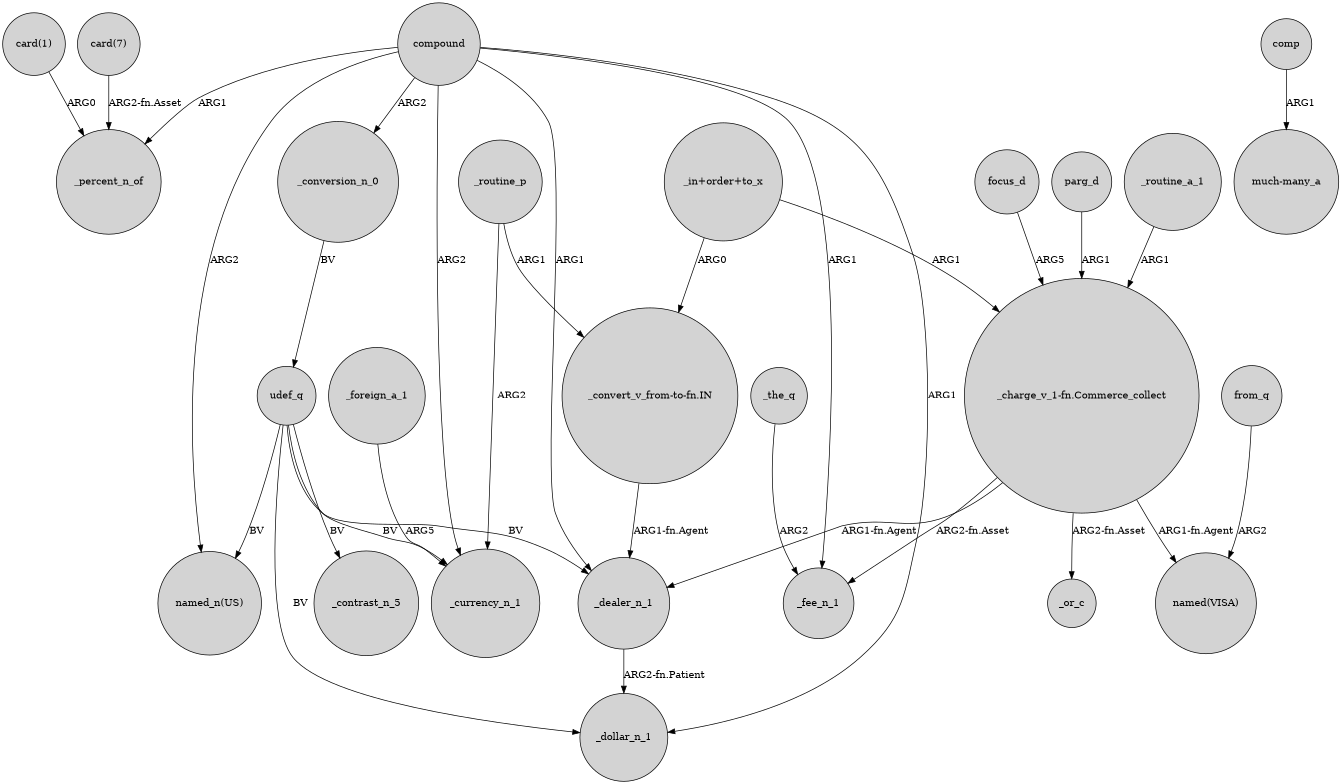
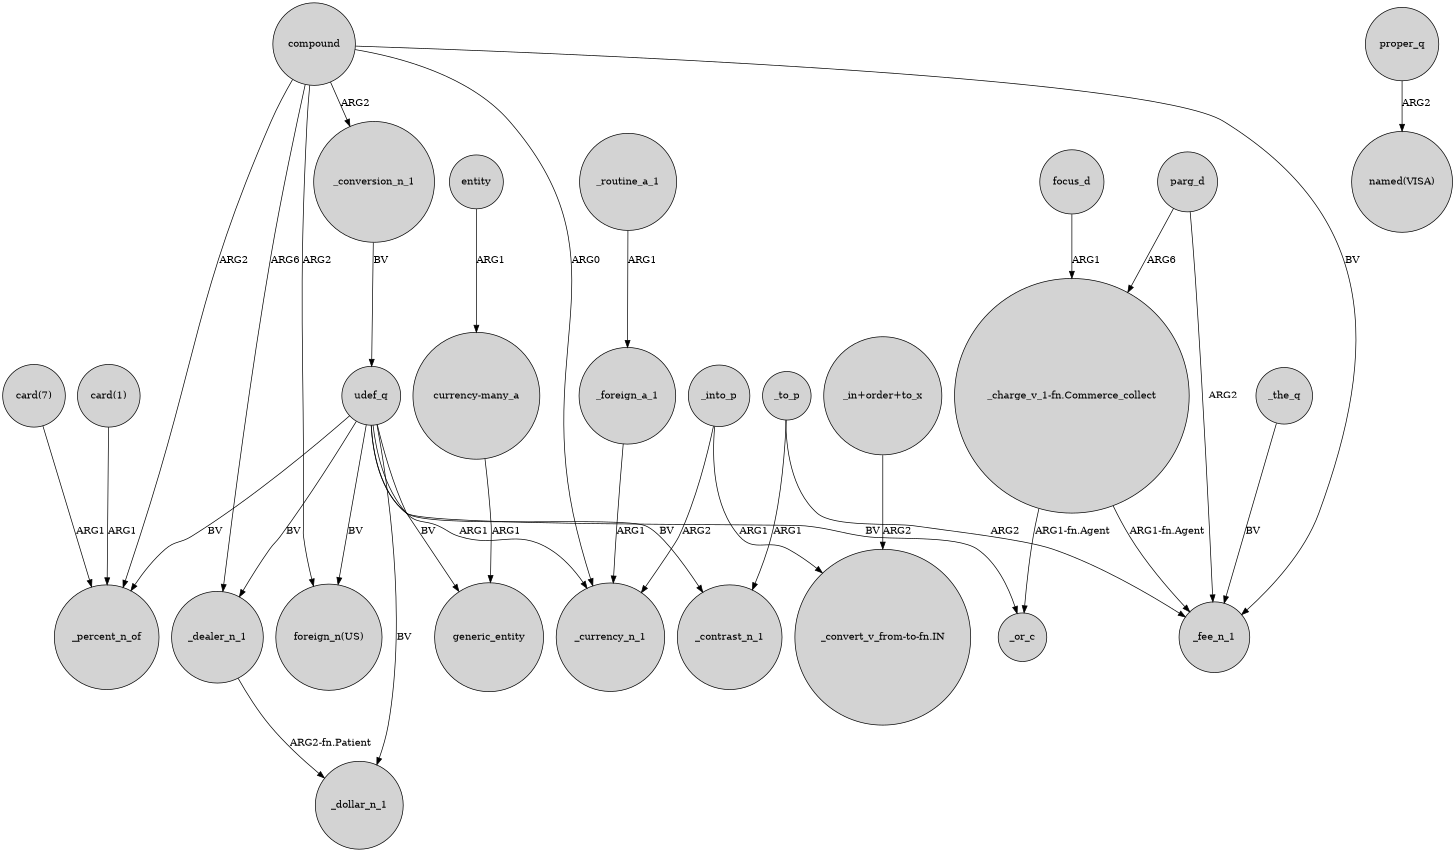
(1286, 44) -> (476, 182)
(82, 103) -> (123, 531)
(145, 103) -> (91, 531)
(213, 103) -> (234, 260)
(338, 182) -> (374, 182)
(500, 182) -> (719, 396)
(1286, 182) -> (476, 396)
(892, 244) -> none
(1142, 254) -> (628, 285)
(452, 260) -> (586, 260)
(571, 260) -> (286, 260)
(712, 260) -> (897, 531)
(843, 260) -> (1352, 260)
(1050, 260) -> (1086, 260)
(1096, 260) -> (1162, 260)
(923, 306) -> none
none -> (787, 396)
(1252, 396) -> (1402, 44)
none -> (1203, 403)
none -> (242, 502)
(635, 517) -> none
none -> (679, 524)
(839, 527) -> none
(1154, 529) -> none
(390, 531) -> (474, 531)
(420, 531) -> (631, 531)
(794, 531) -> (1253, 531)
(973, 531) -> (1167, 531)
(1109, 531) -> (1073, 531)
(210, 603) -> (329, 637)
(366, 603) -> (730, 637)
none -> (489, 637)
